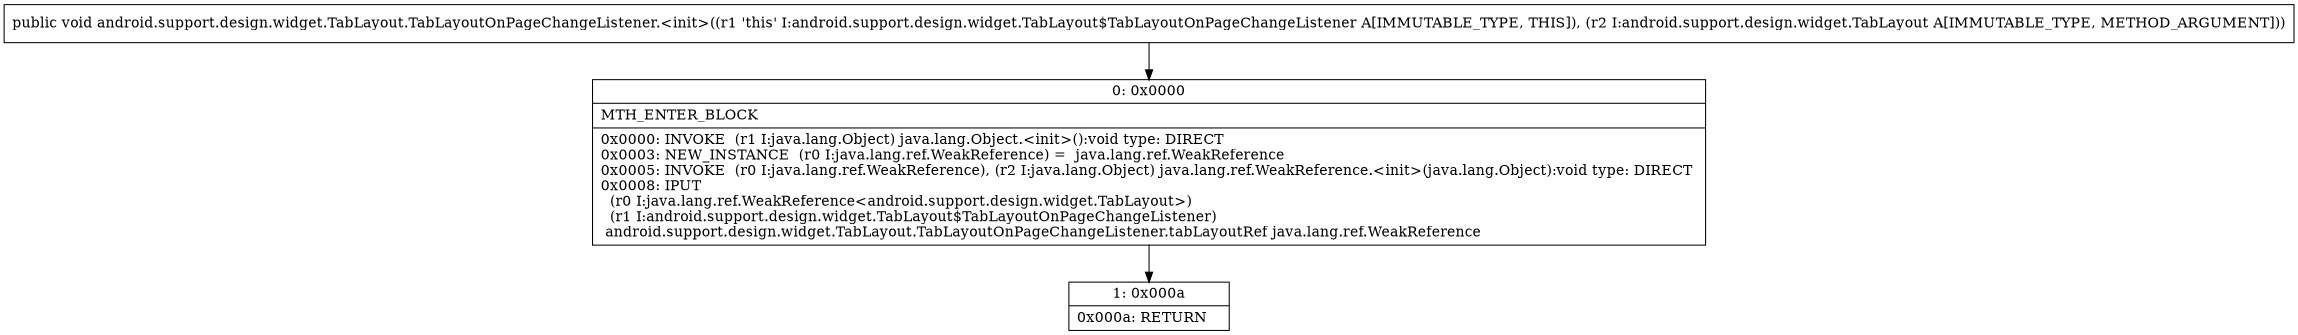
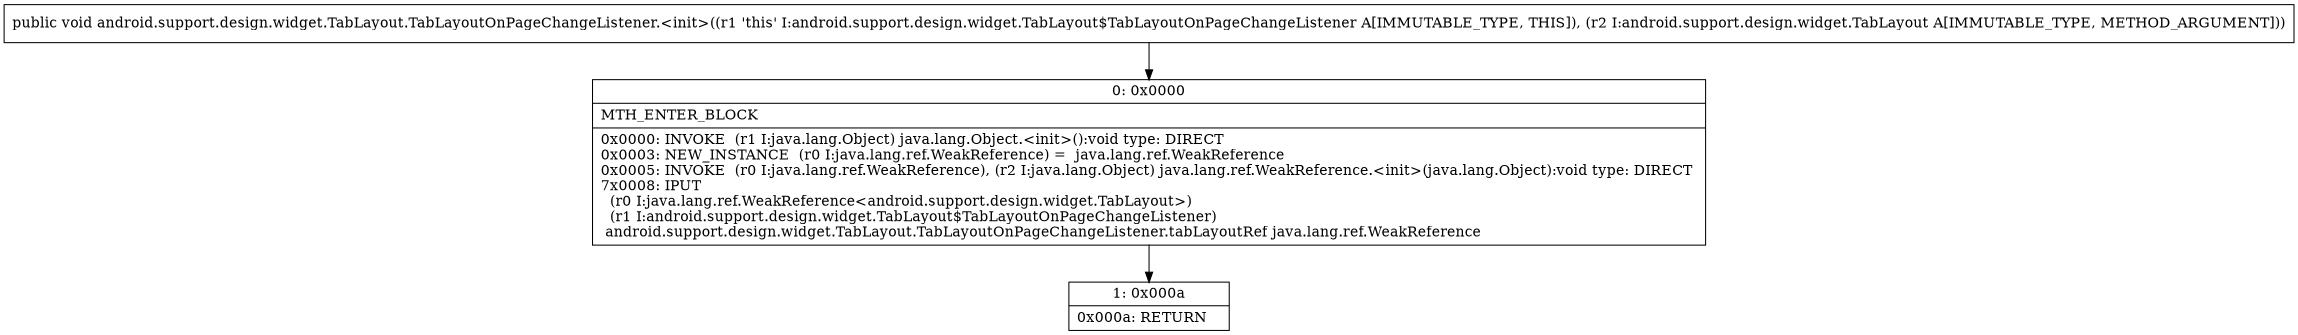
(656, 186) -> (656, 186)
